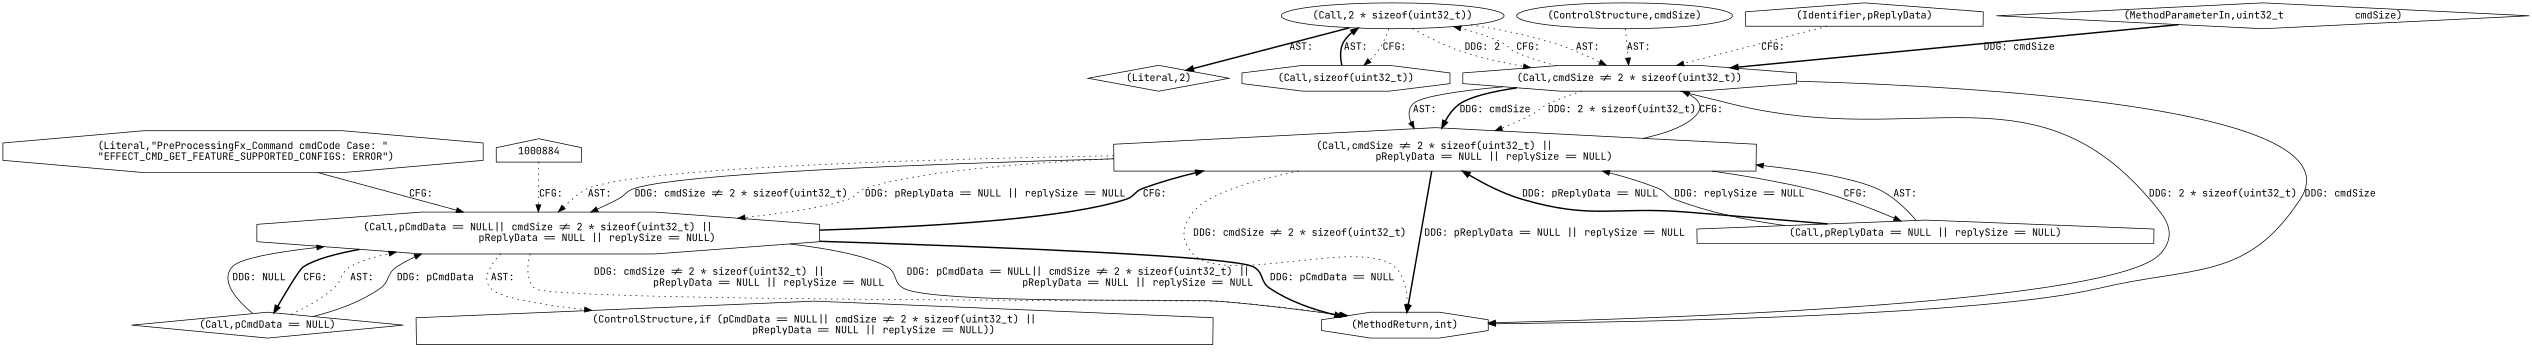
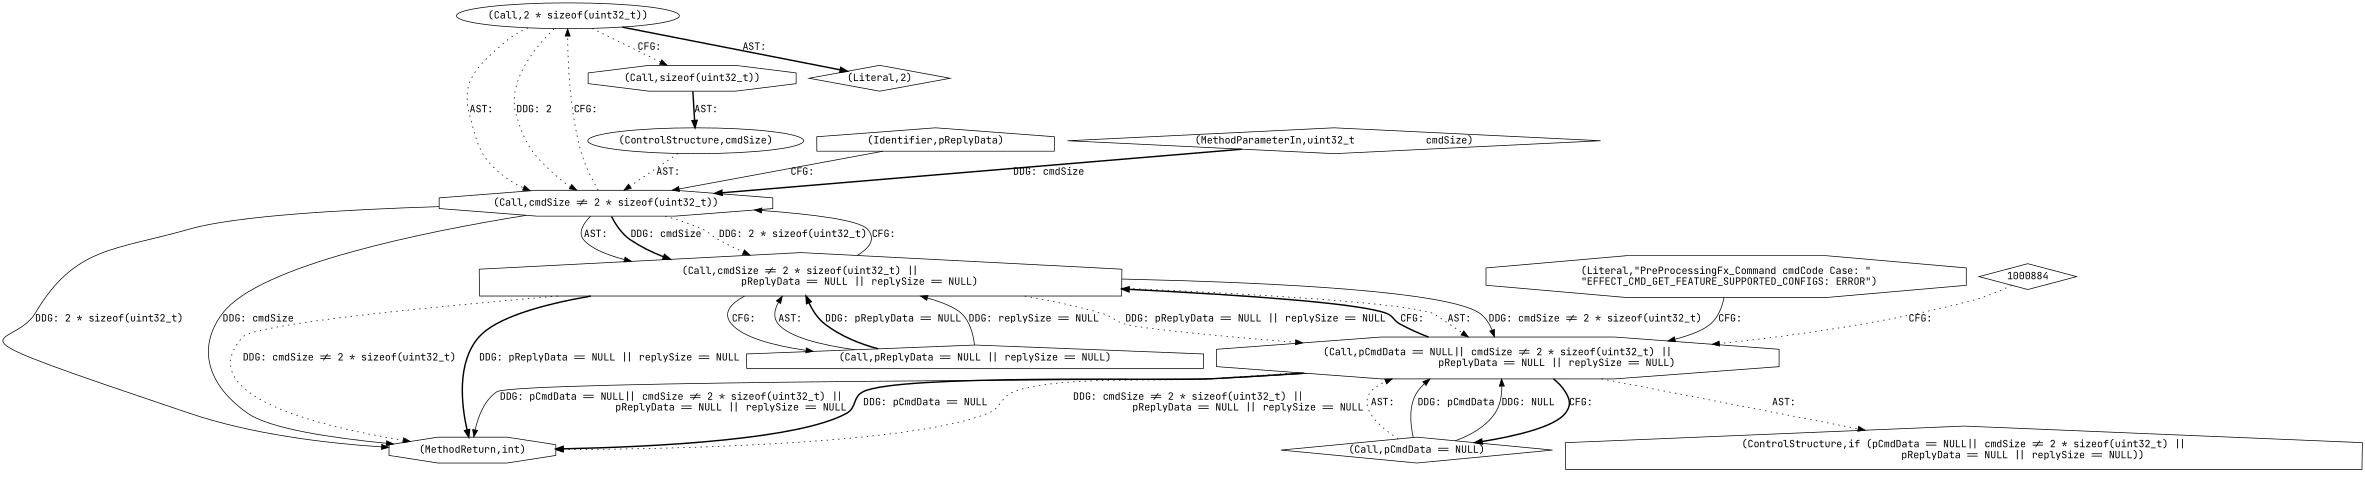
(1755, 45) -> (781, 170)
(1342, 47) -> (694, 106)
(539, 152) -> (2028, 277)
